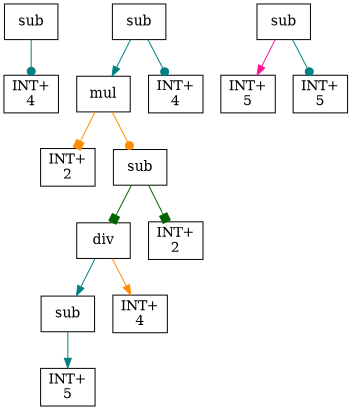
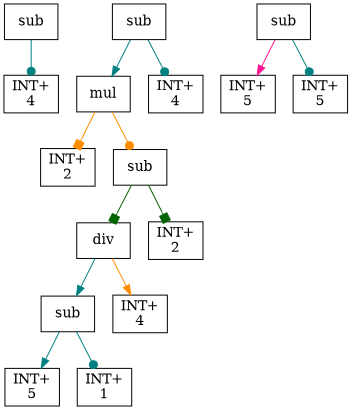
none -> (104, 387)
